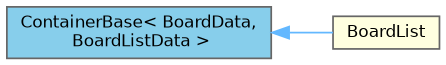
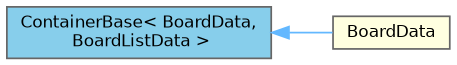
(386, 33) -> (391, 33)
